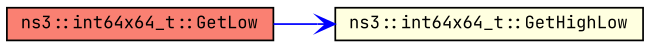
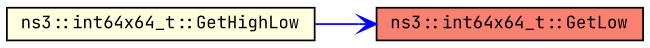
(295, 24) -> (337, 24)
